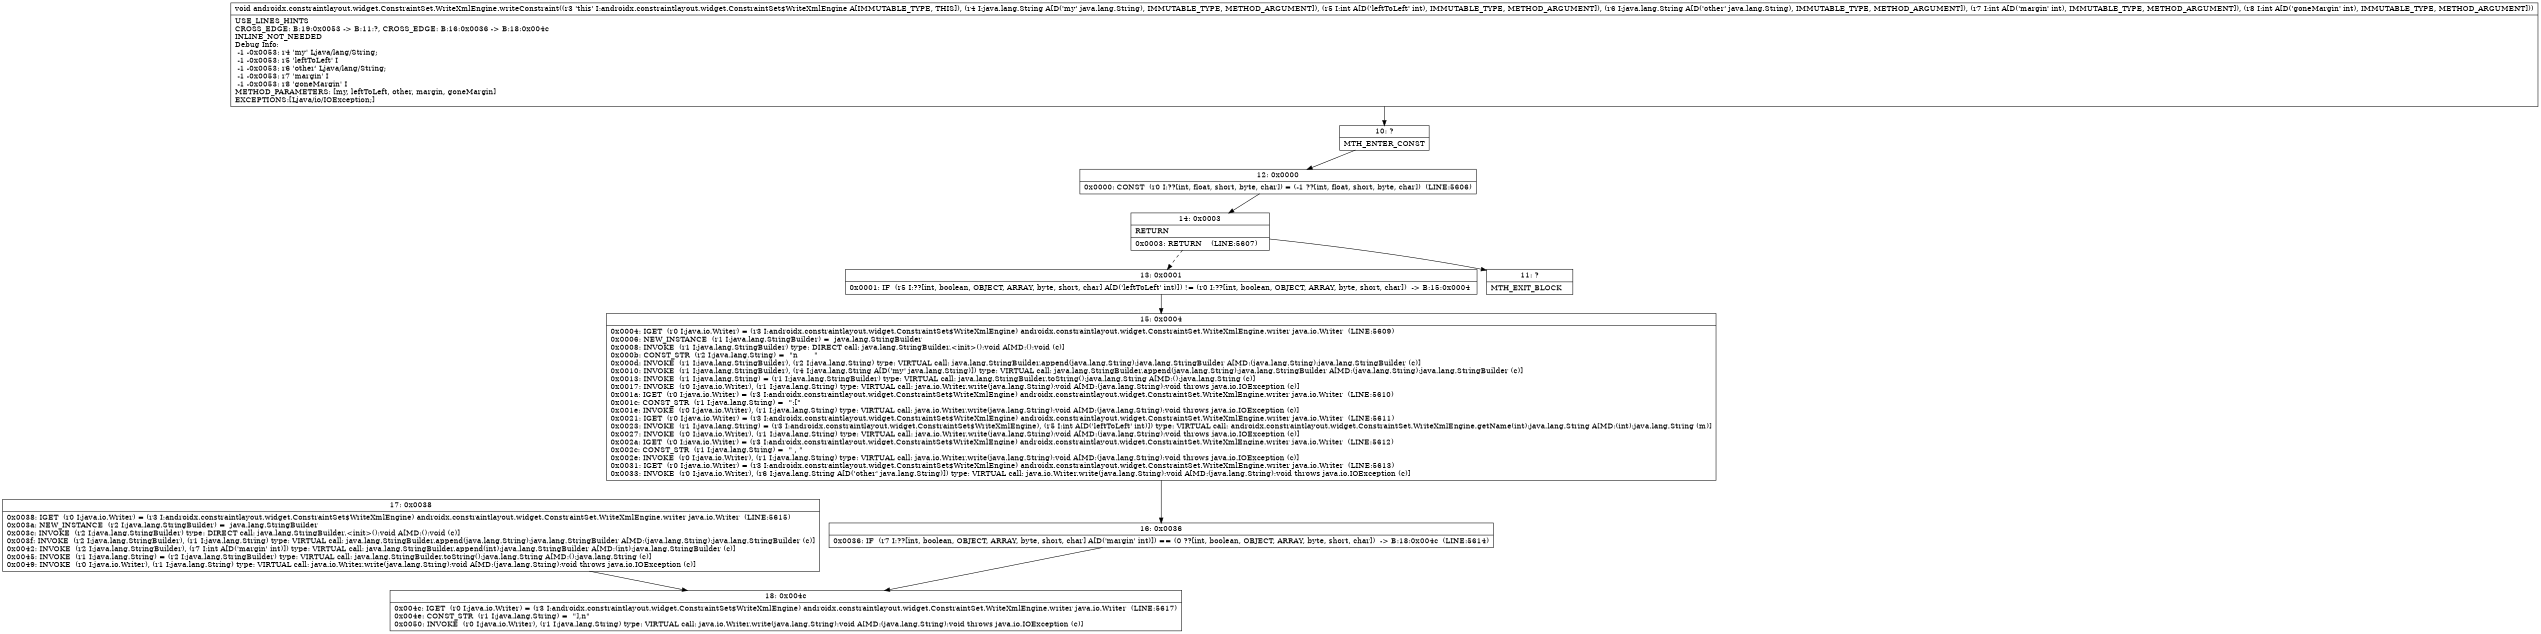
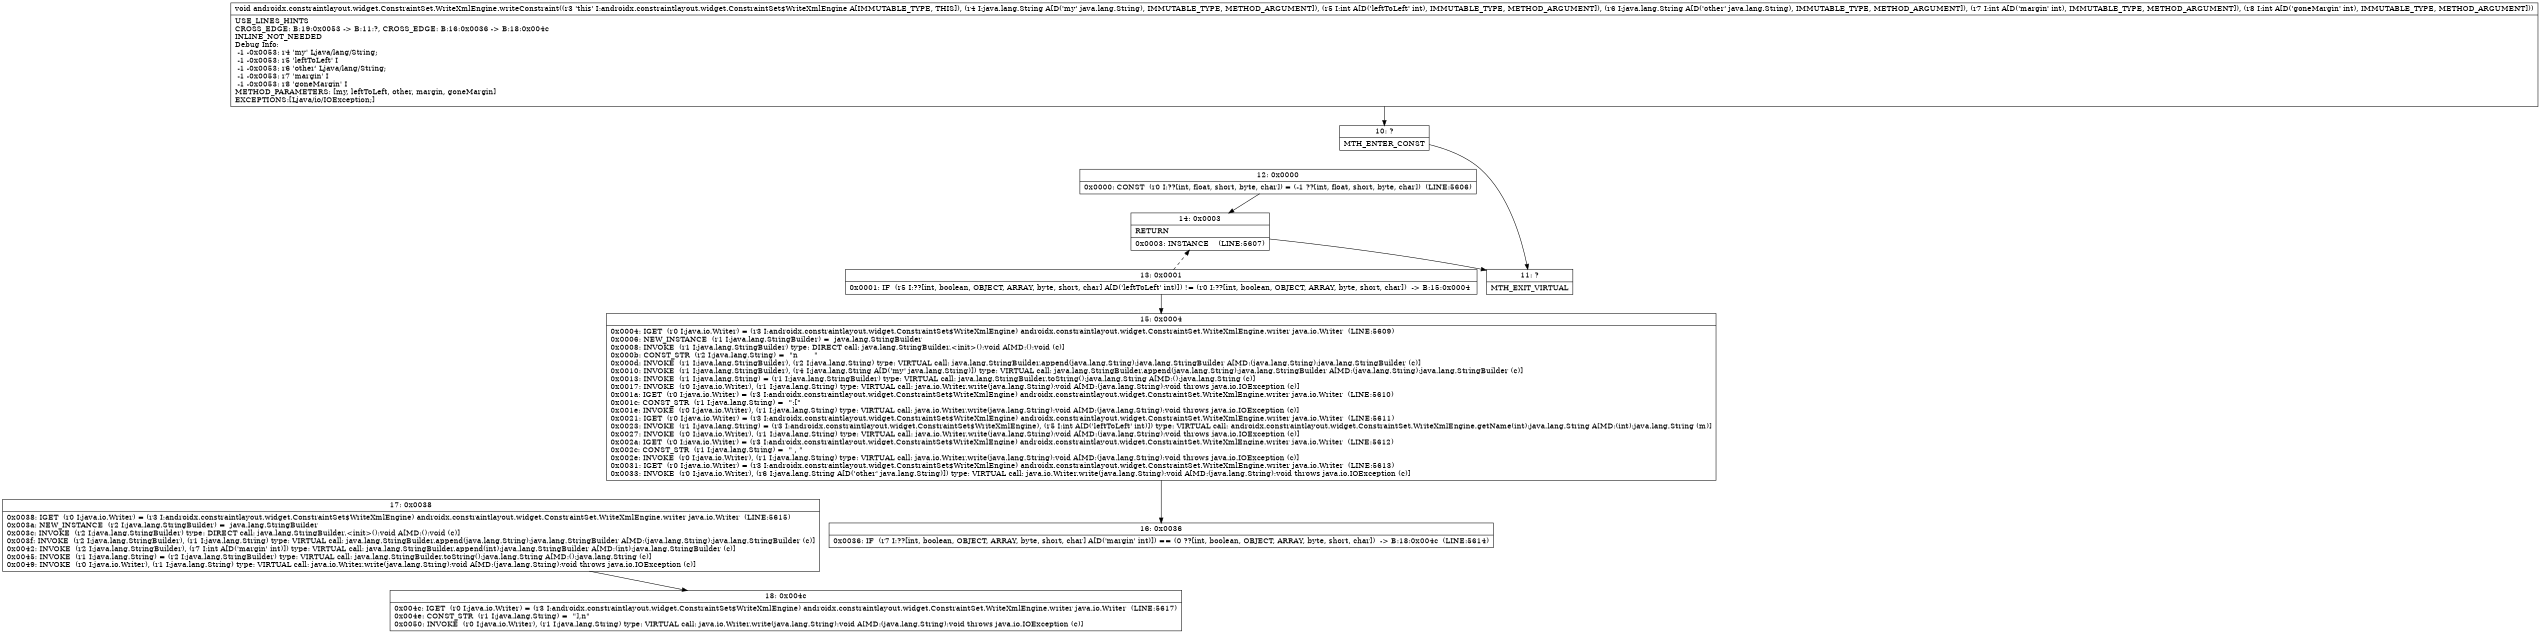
(1334, 159) -> (1497, 188)
(1196, 244) -> (1200, 244)
(1176, 258) -> (1180, 262)
(1527, 288) -> (1530, 288)
(996, 569) -> none
